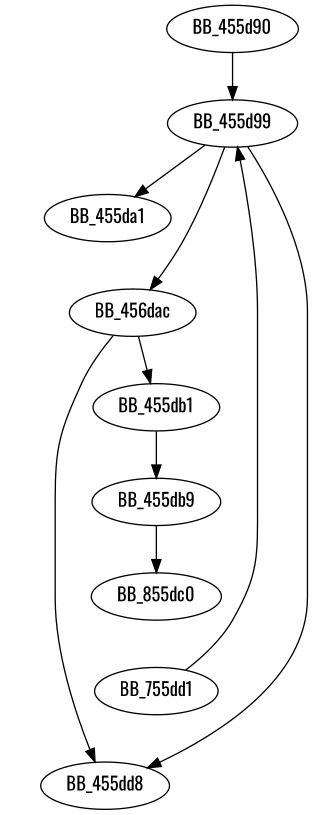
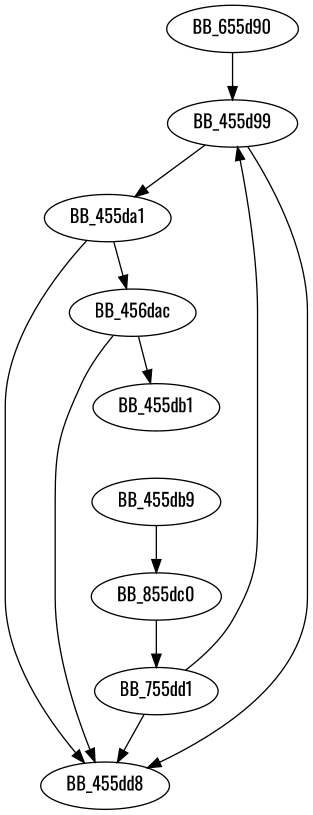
(233, 29) -> (233, 29)
(196, 215) -> (118, 259)
(156, 448) -> none
none -> (5, 495)
none -> (156, 637)
none -> (134, 733)
